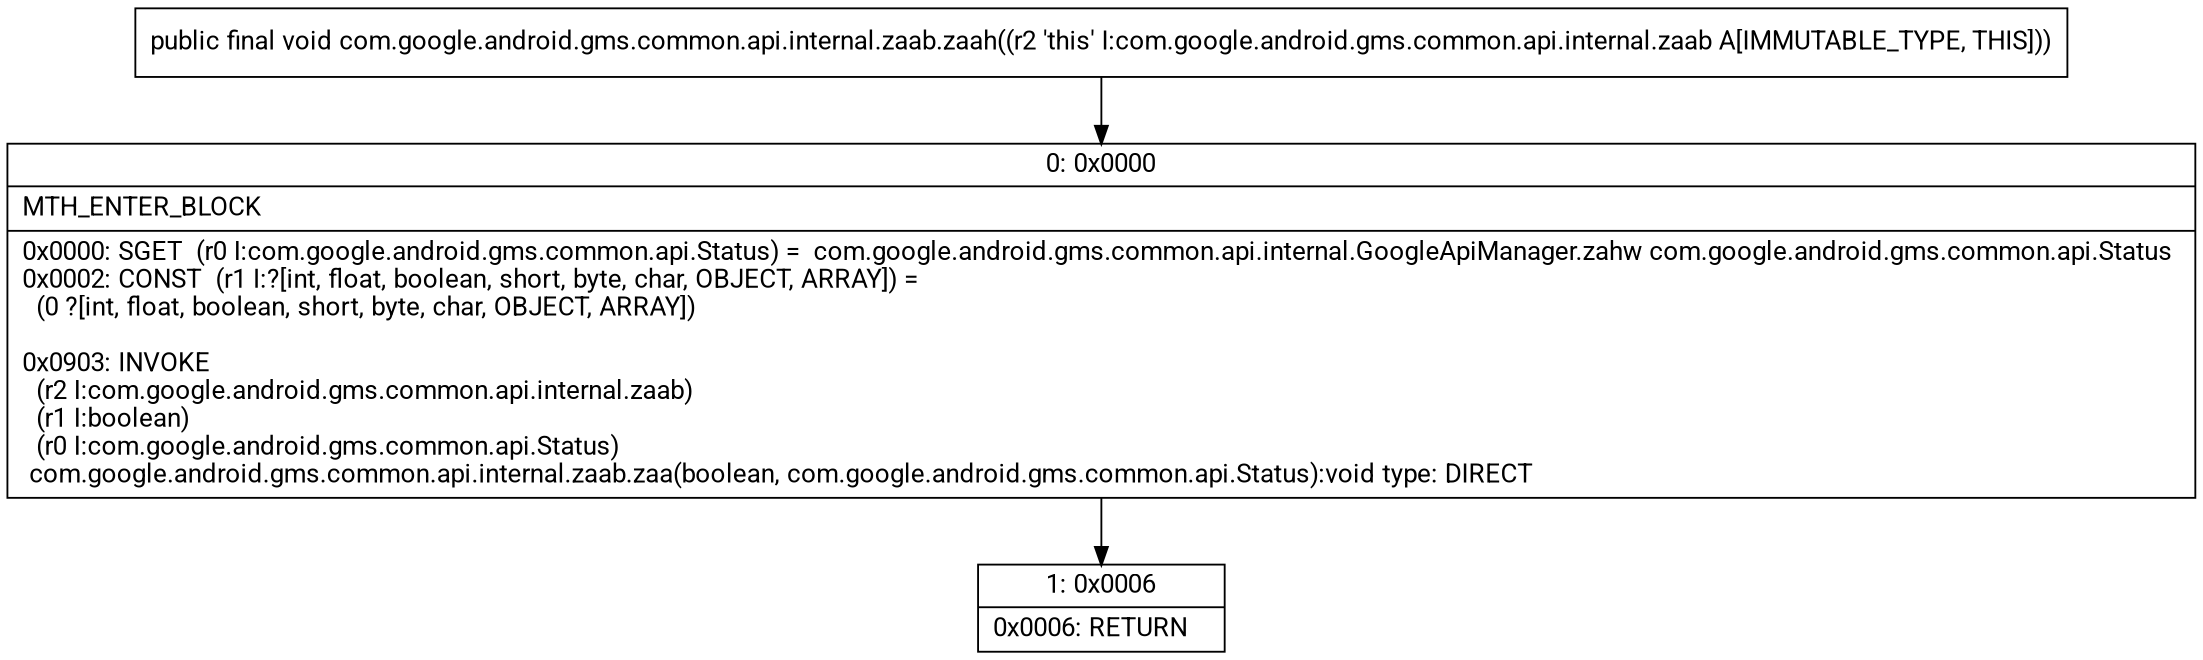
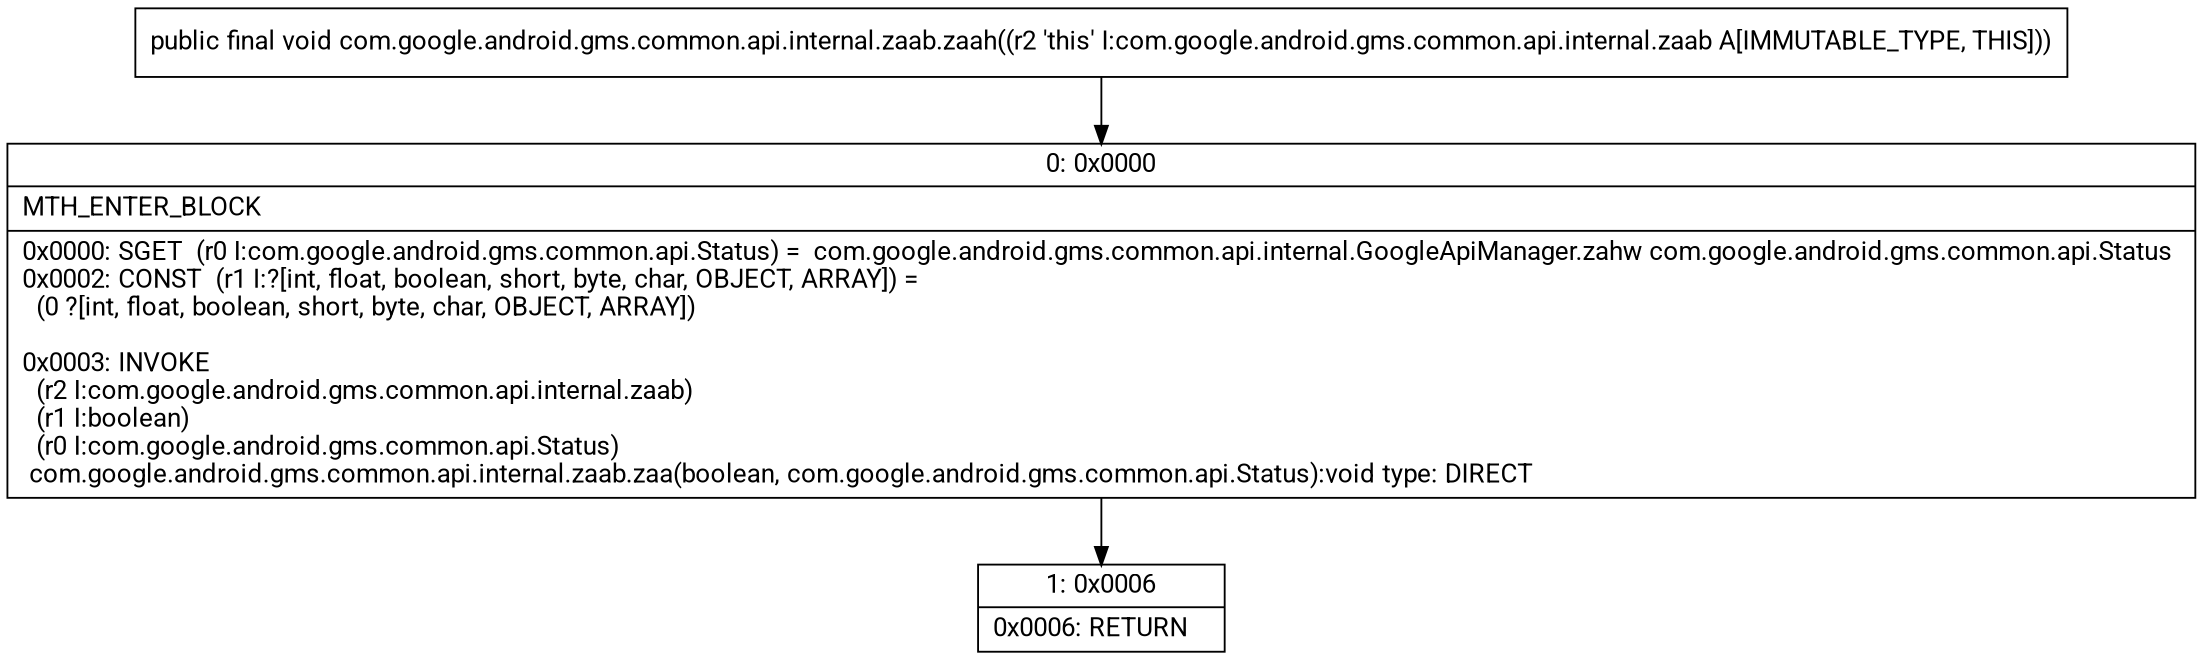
(123, 363) -> (123, 363)
